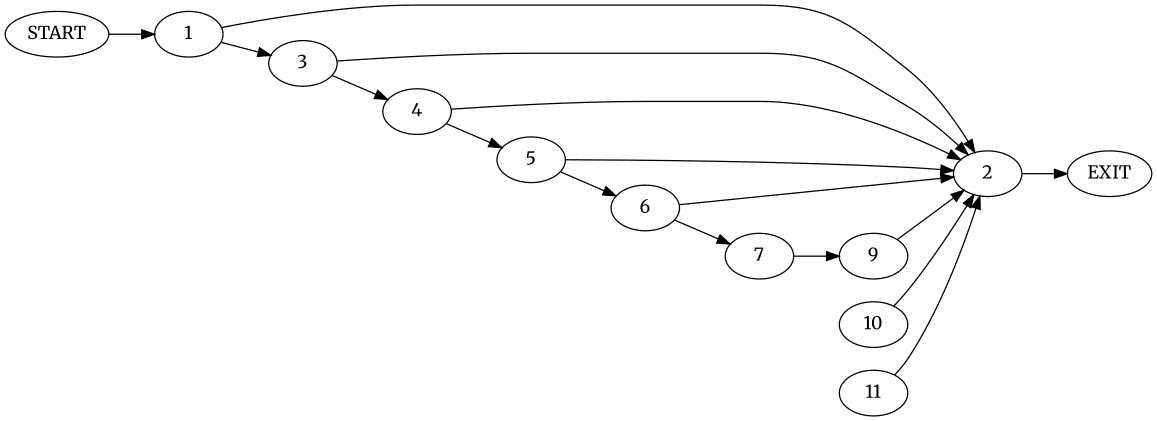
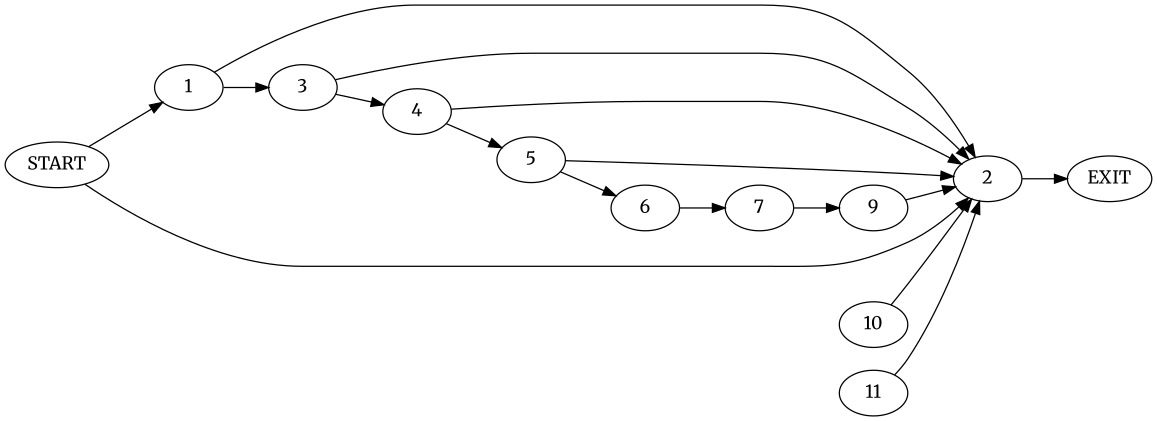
(810, 191) -> (520, 266)
